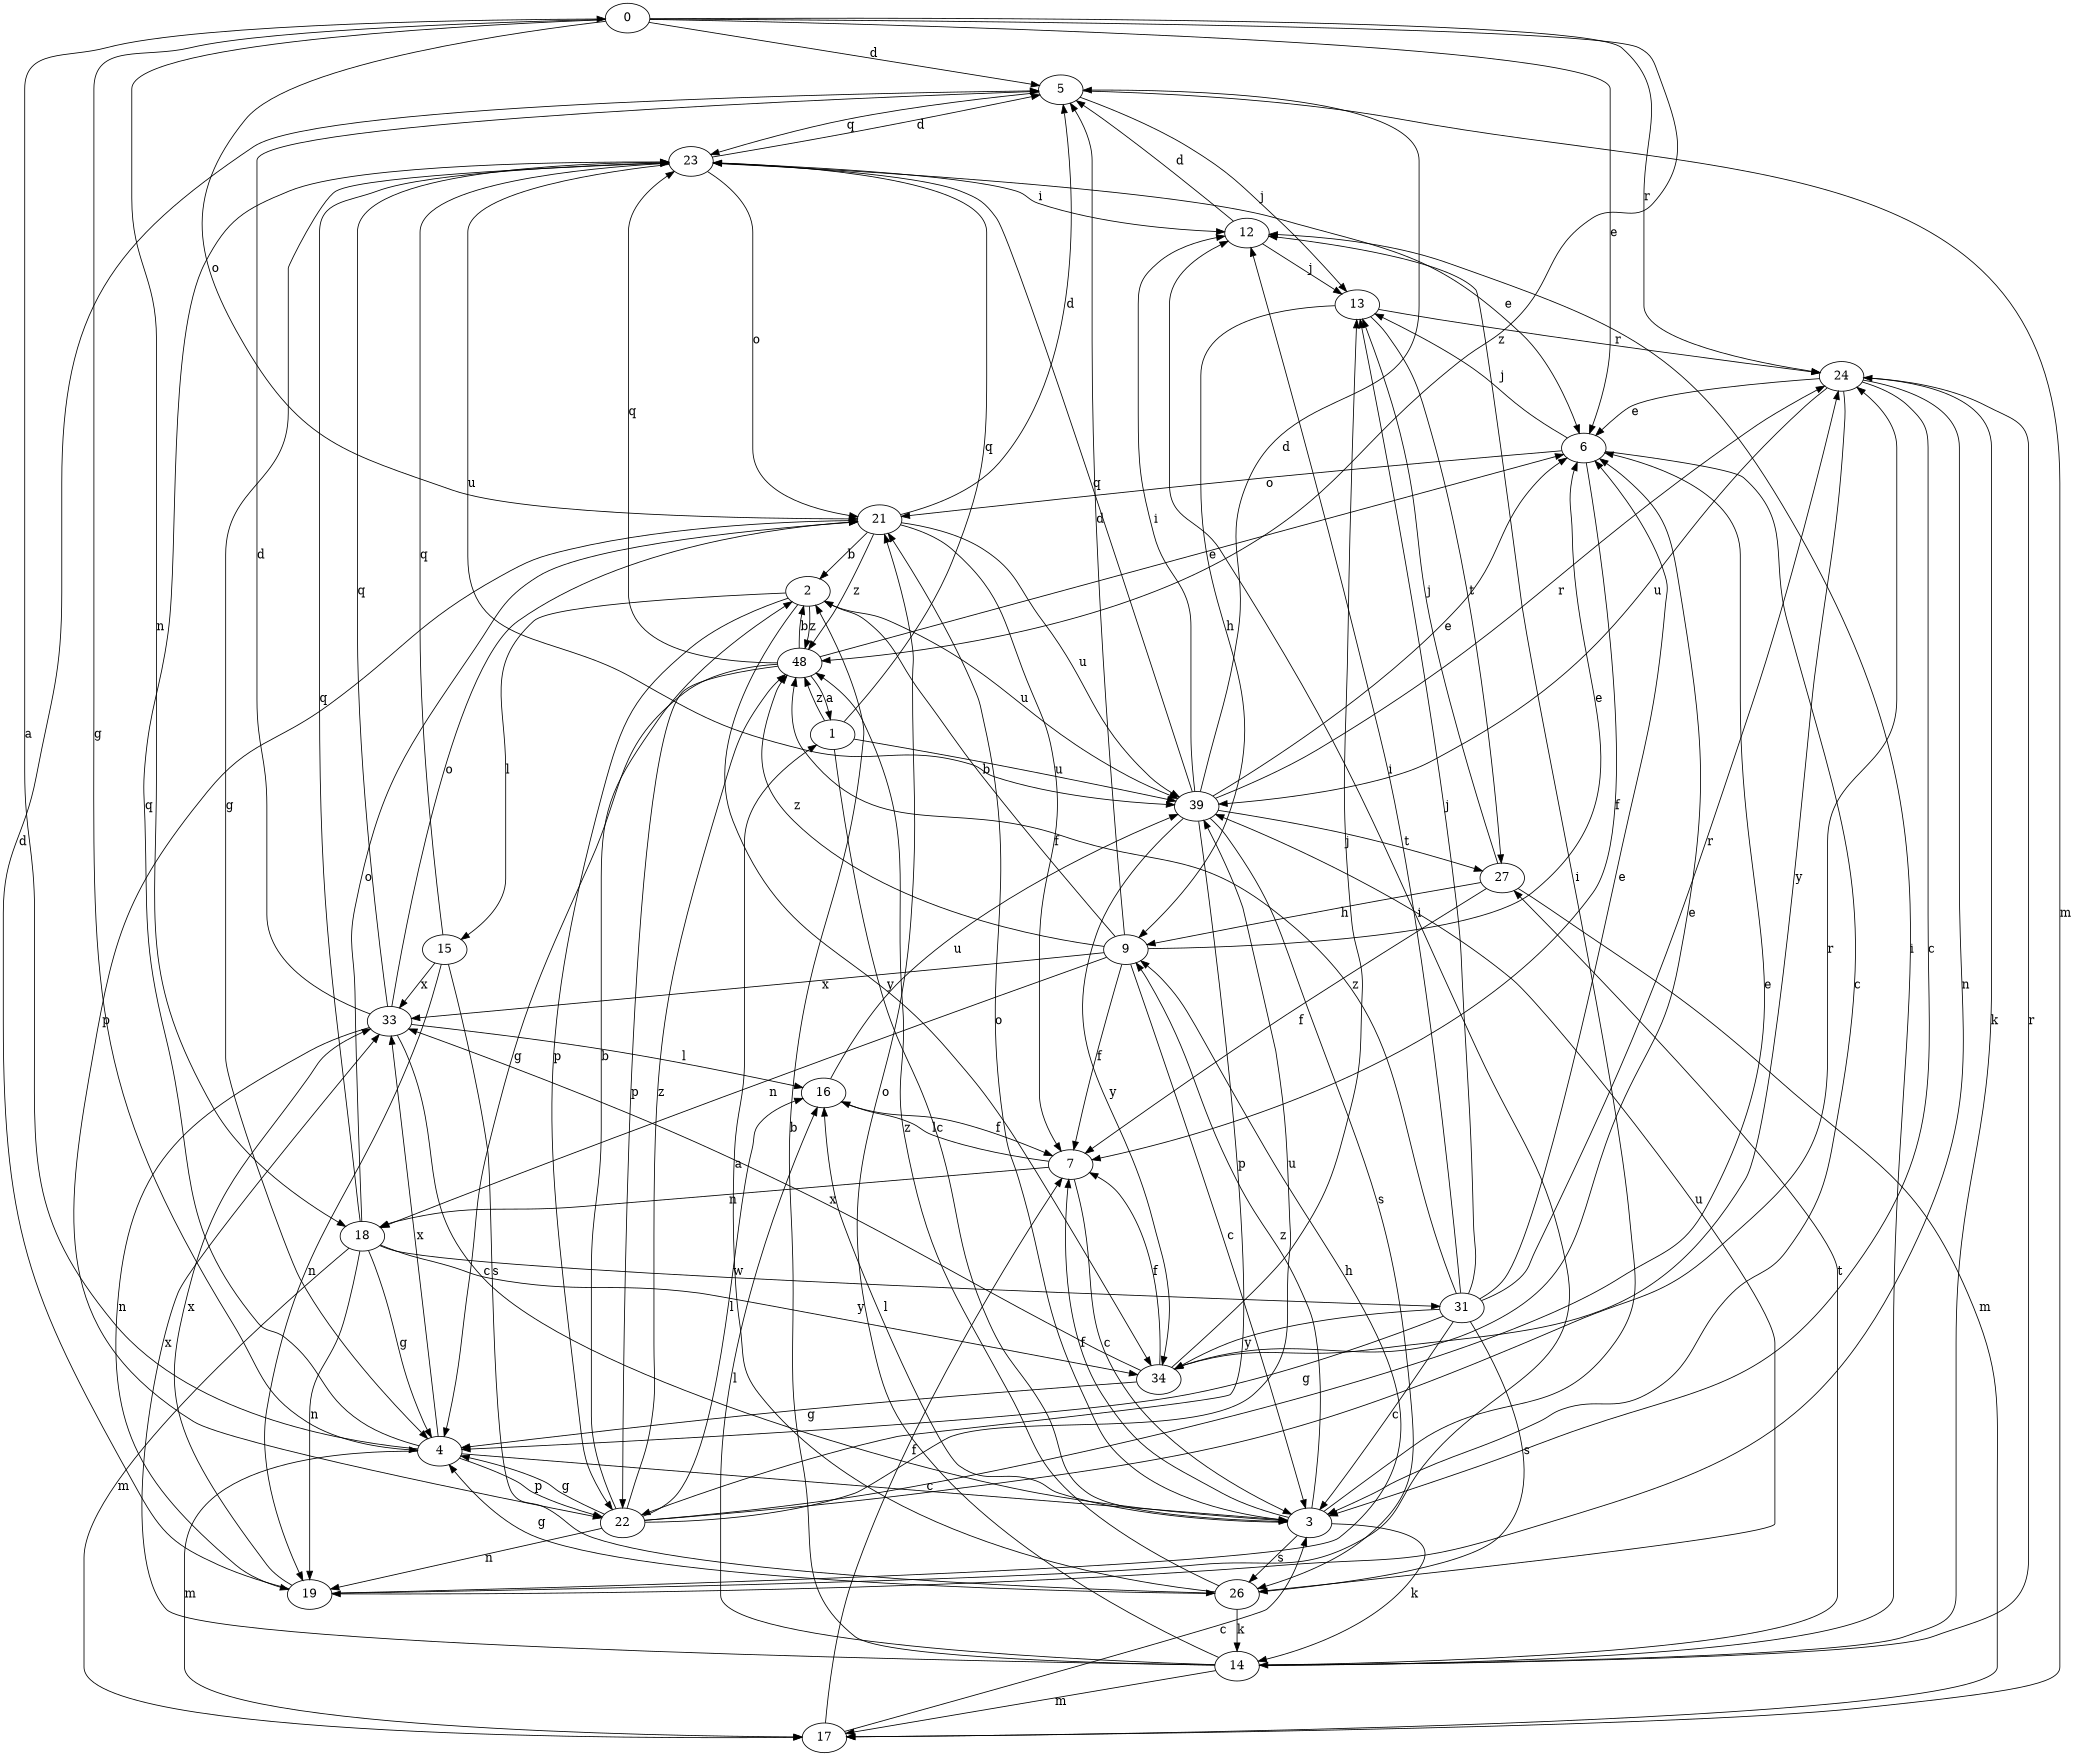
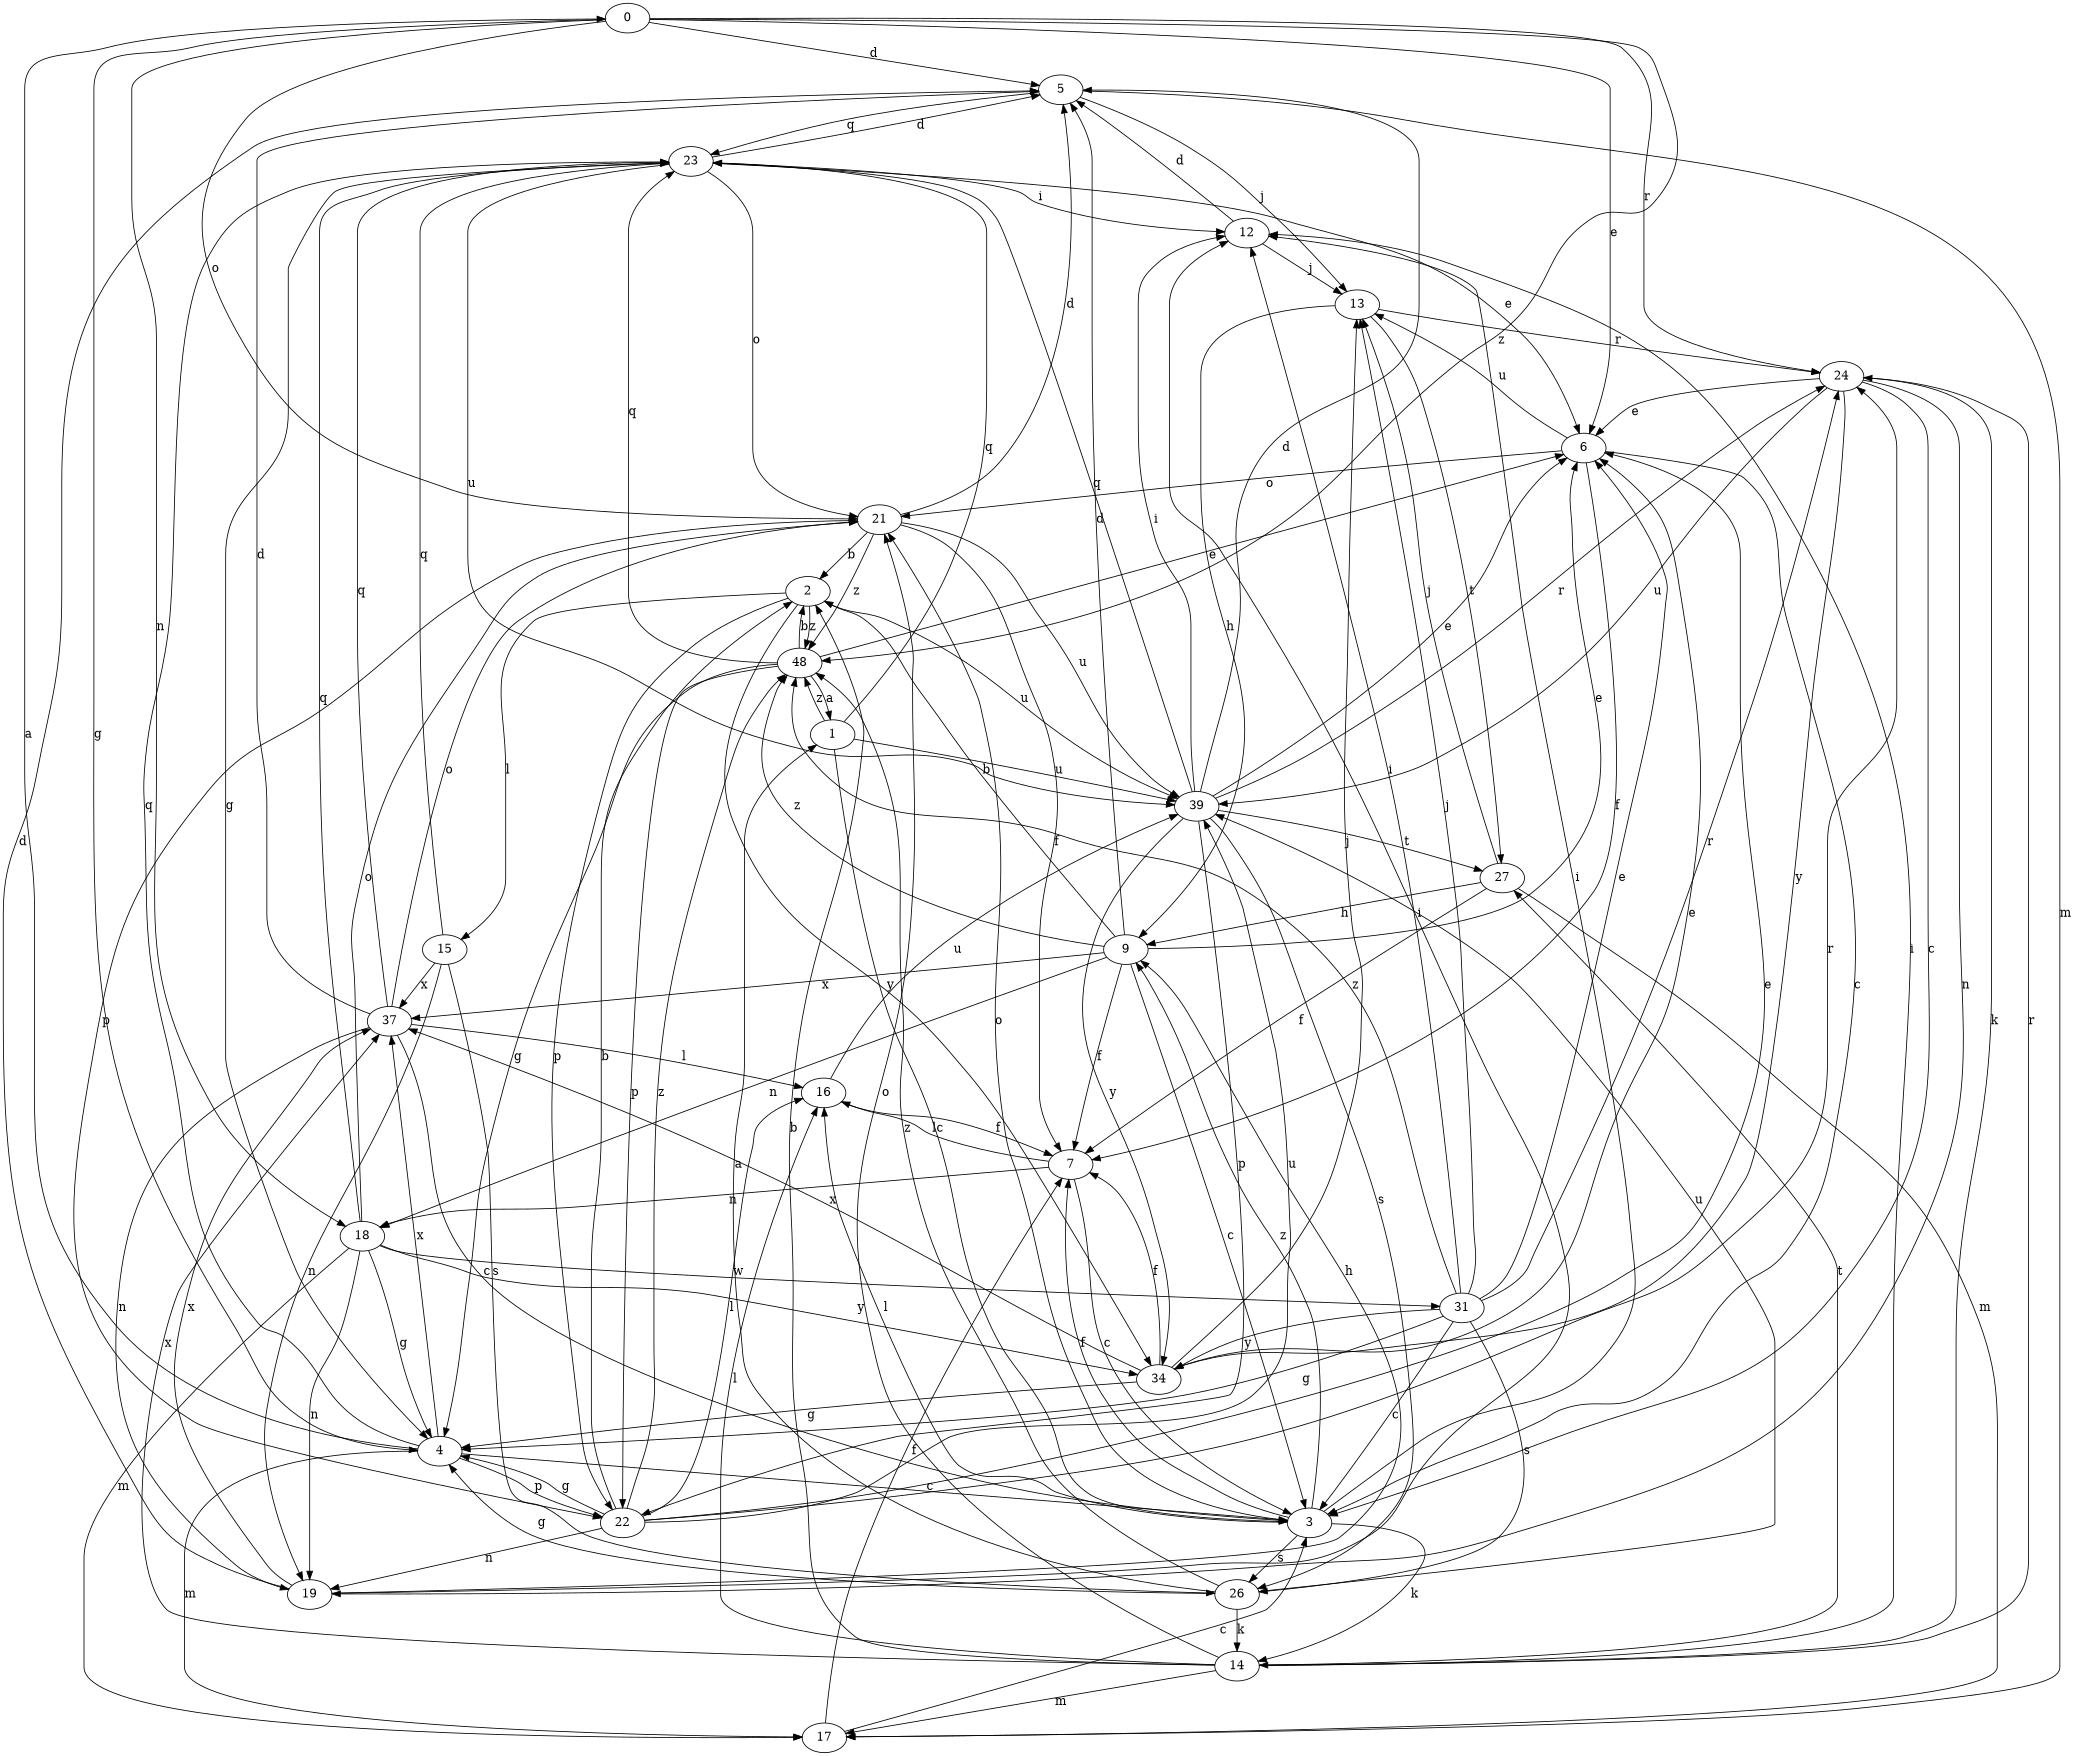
(1503, 376) -> (1503, 376)
(390, 1021) -> (390, 1021)
